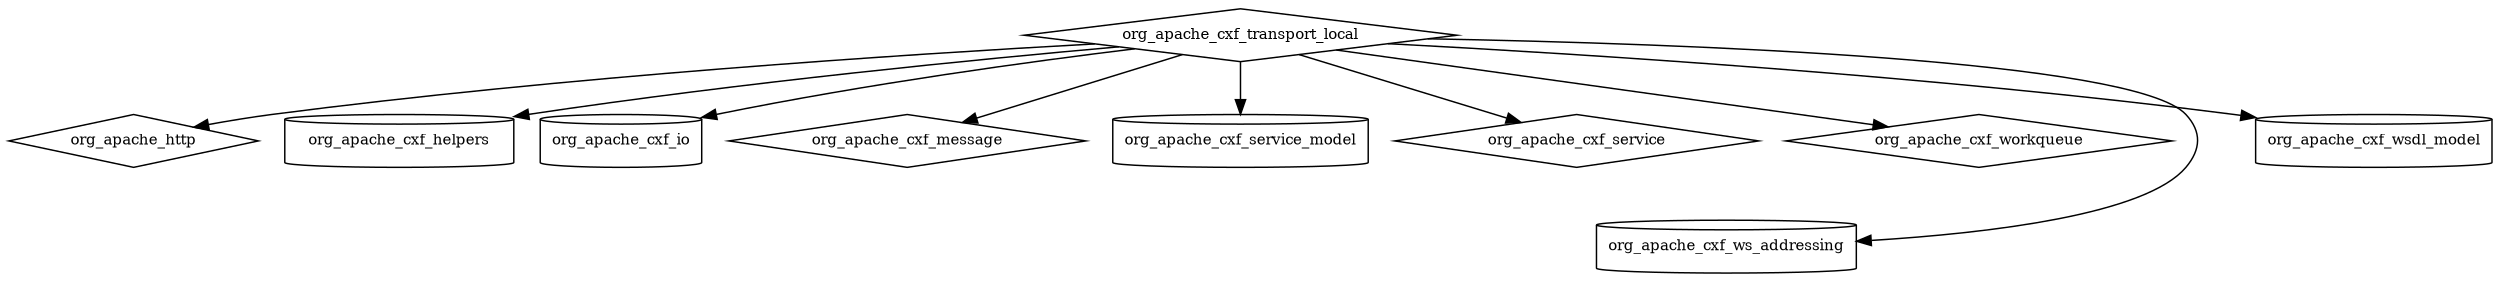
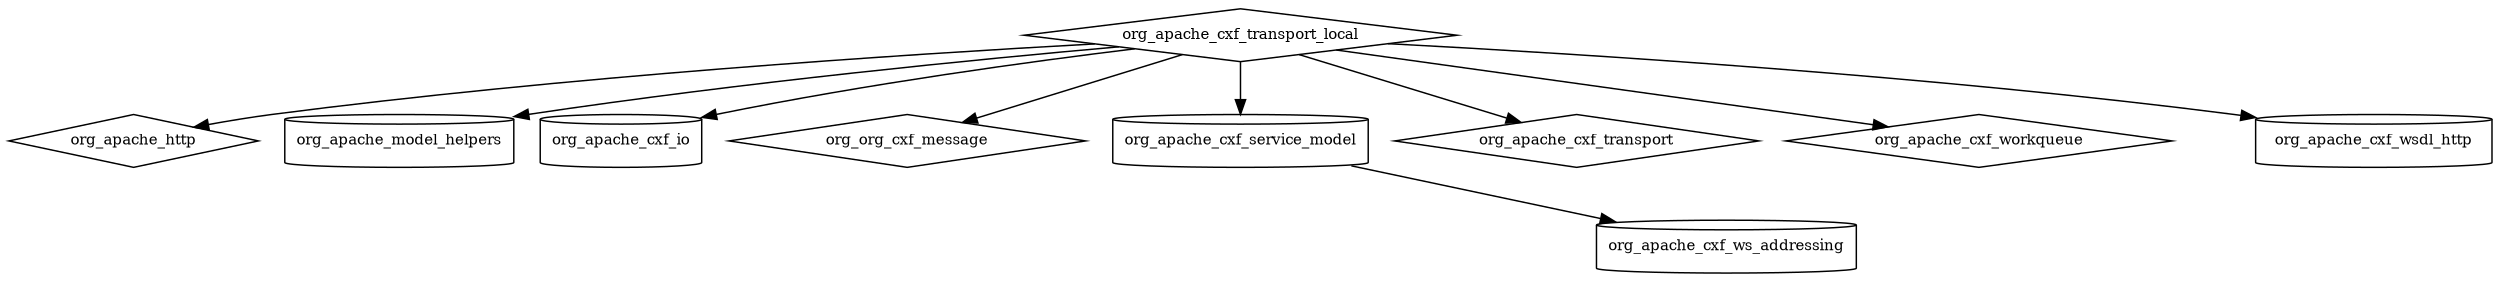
(2003, 69) -> (1476, 192)
(399, 141) -> (399, 141)
(907, 141) -> (907, 141)
(1577, 141) -> (1577, 141)
(2374, 141) -> (2374, 141)
